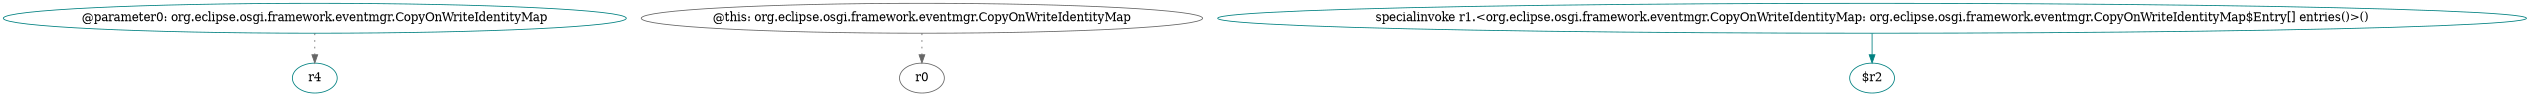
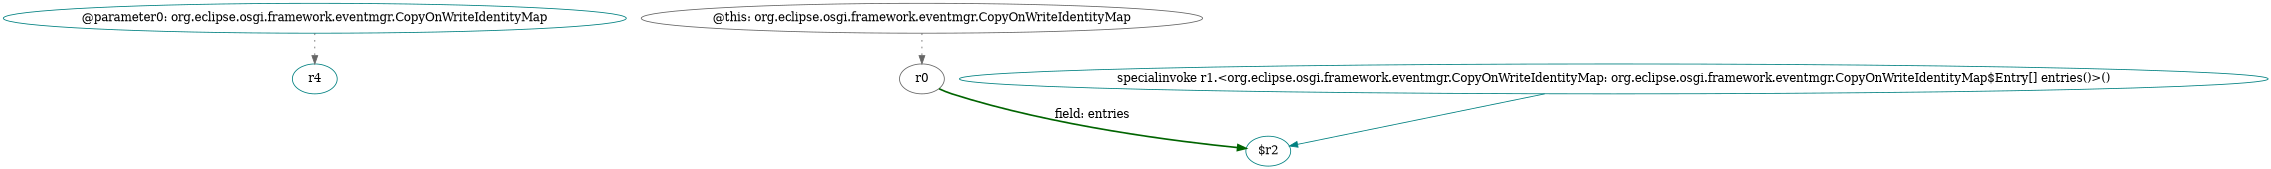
none -> (1086, 126)
